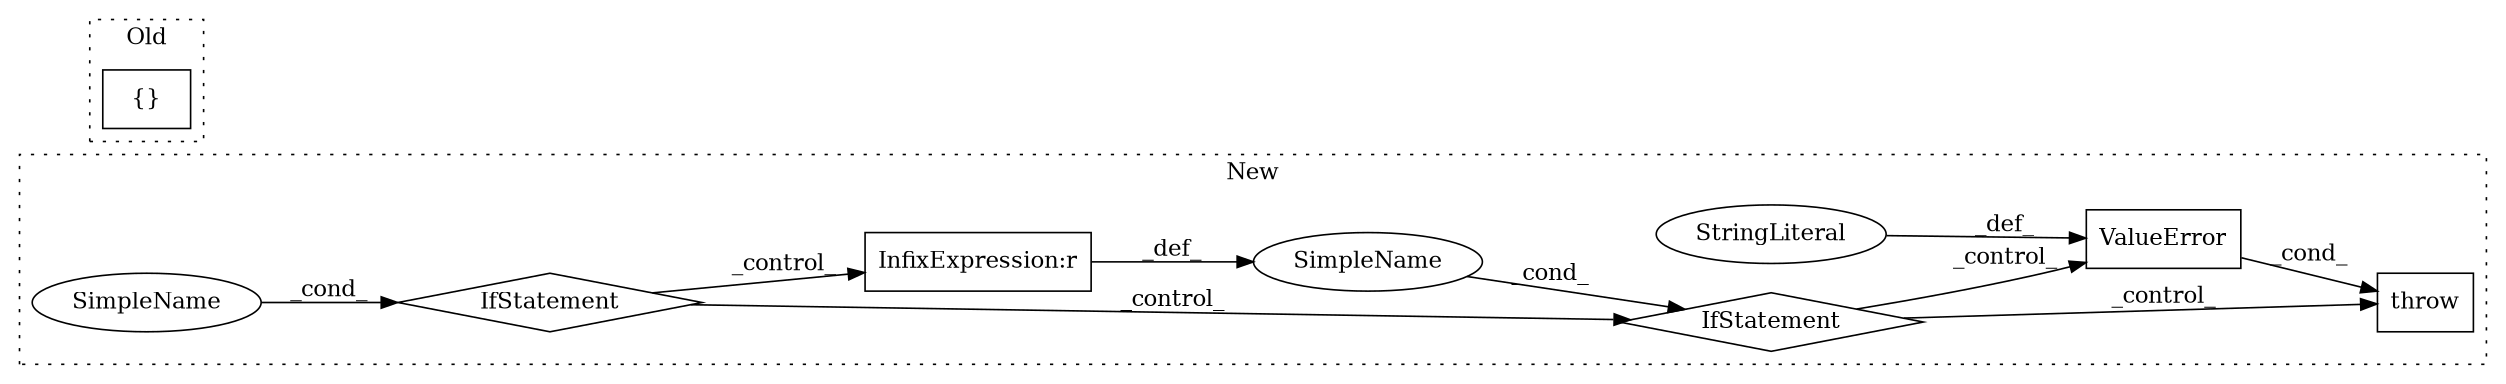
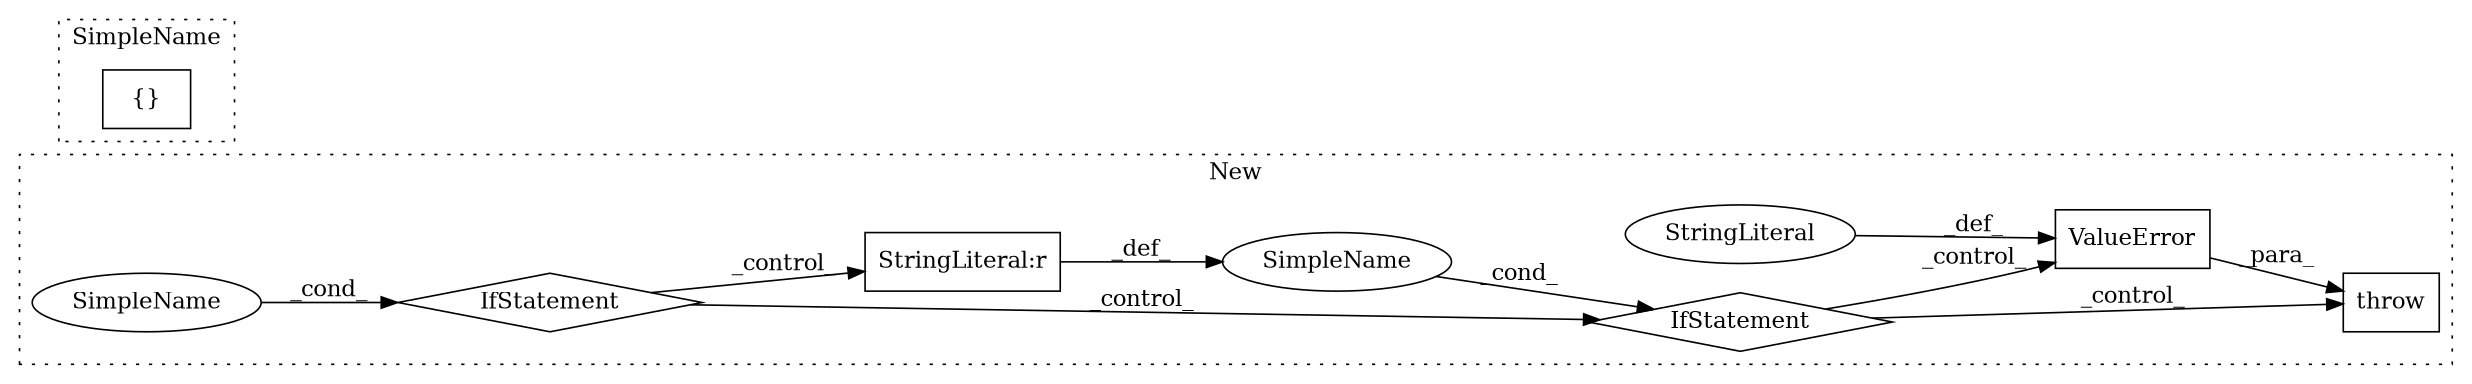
(147, 38) -> (147, 38)
(2309, 255) -> (2277, 256)
(978, 262) -> (963, 262)
